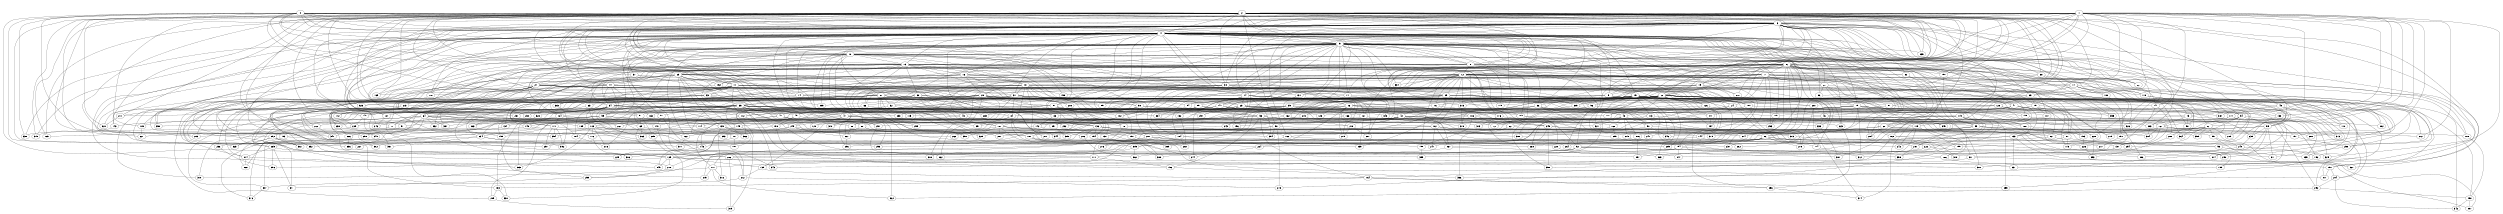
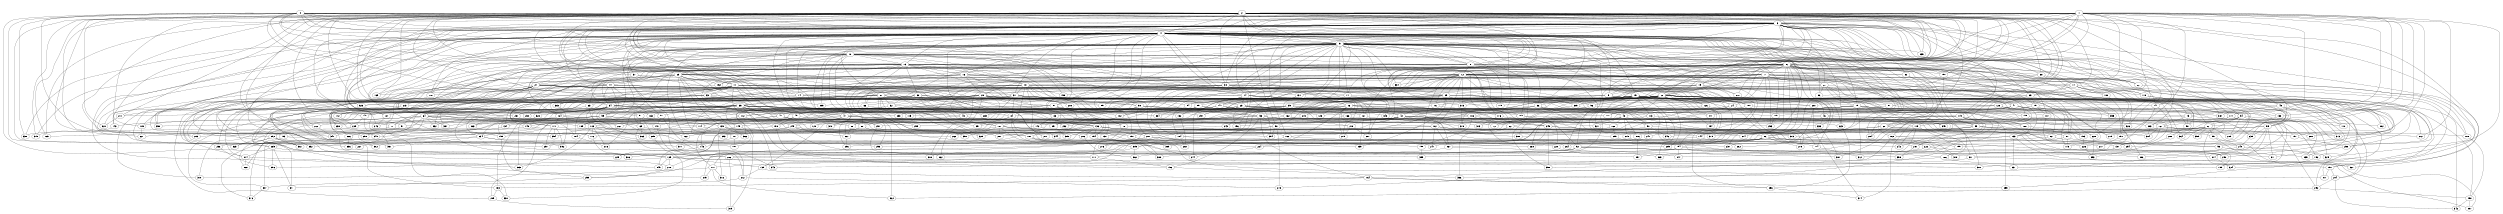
none -> (1559, 34)
(1896, 99) -> (1844, 89)
none -> (737, 133)
none -> (2231, 167)
